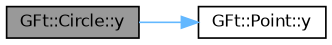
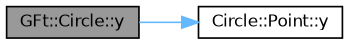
(262, 22) -> (270, 22)
